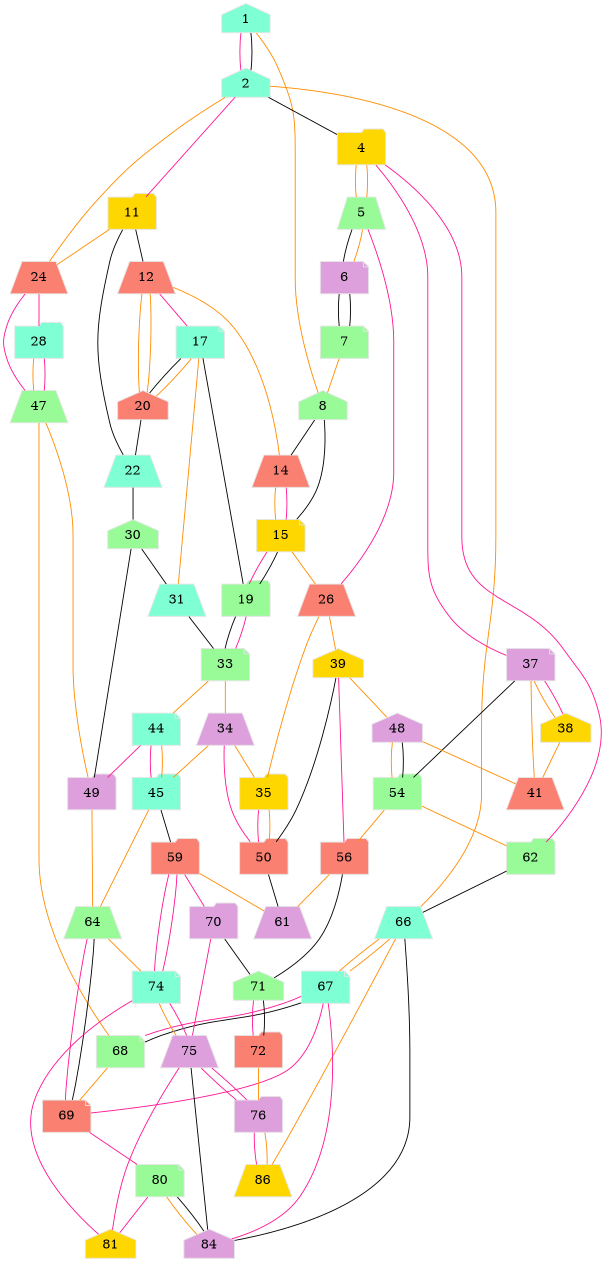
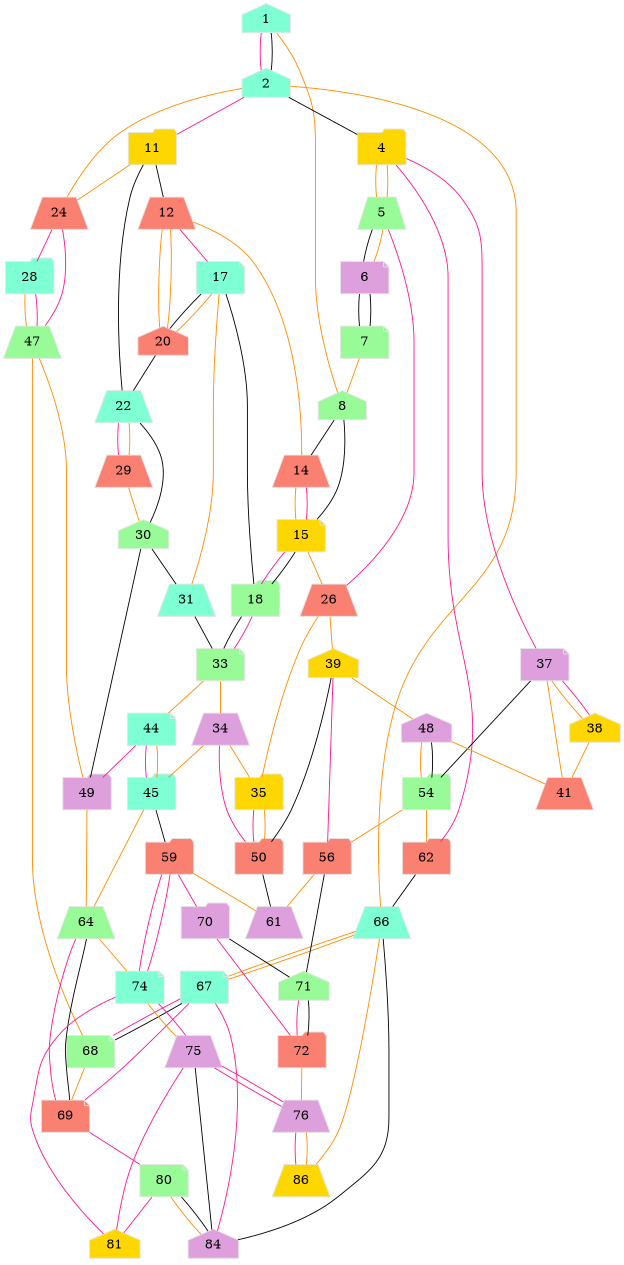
none -> (124, 471)
(246, 600) -> (255, 600)
(531, 858) -> (427, 858)
(202, 987) -> (254, 987)
(258, 1116) -> (301, 1116)
